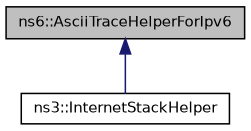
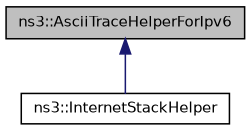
(125, 23) -> (125, 23)
